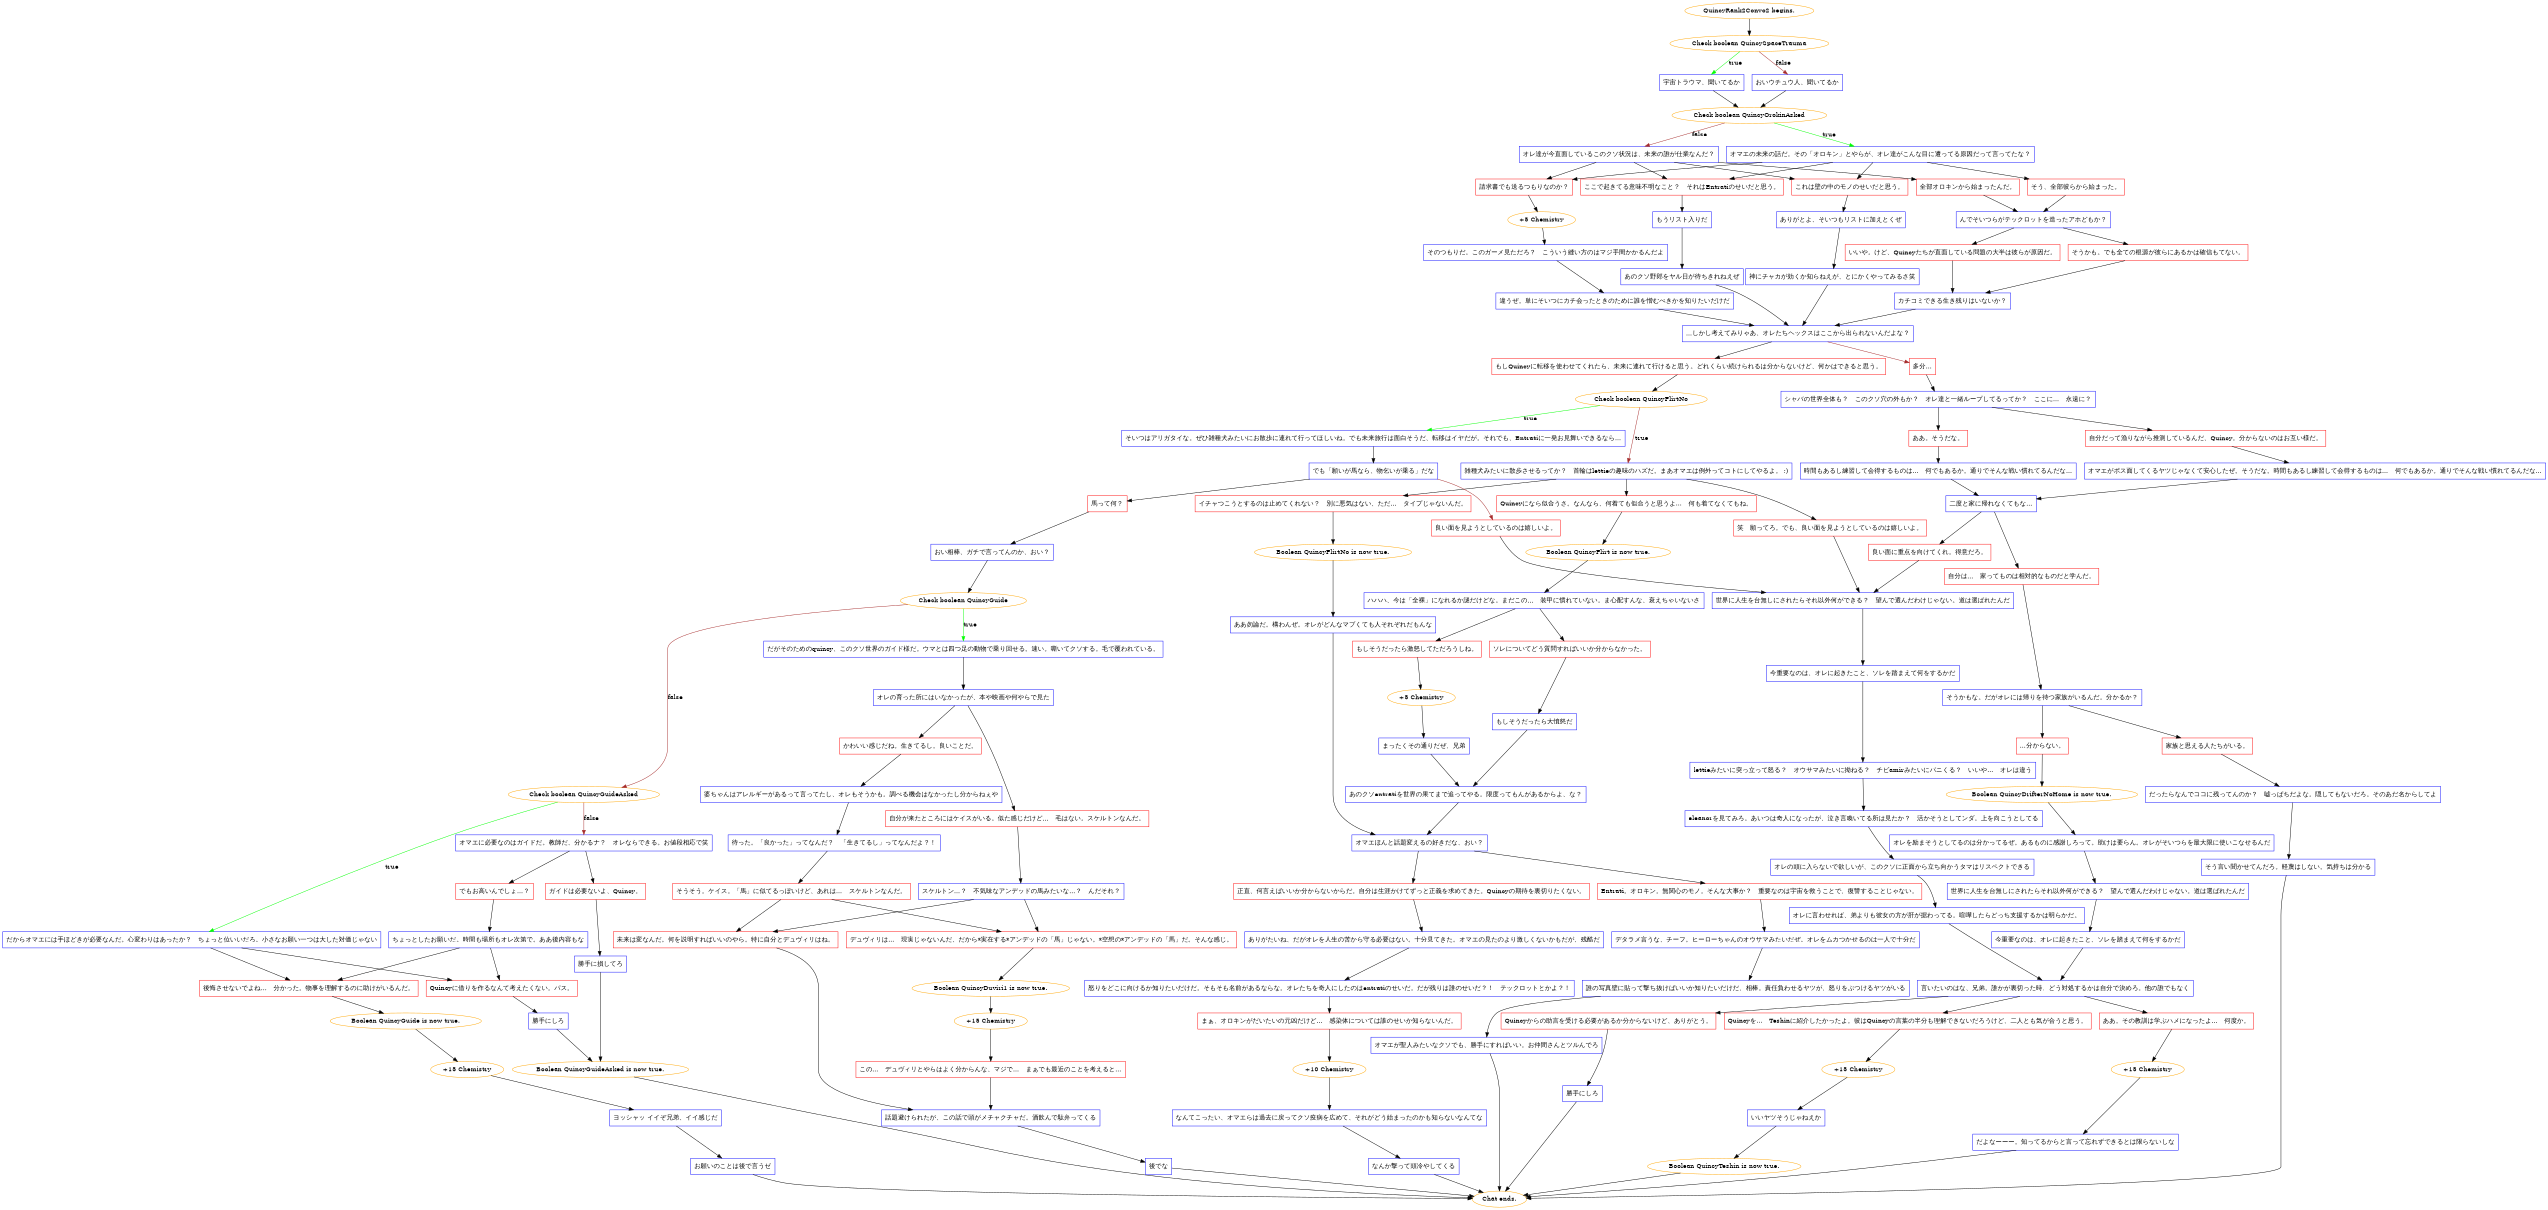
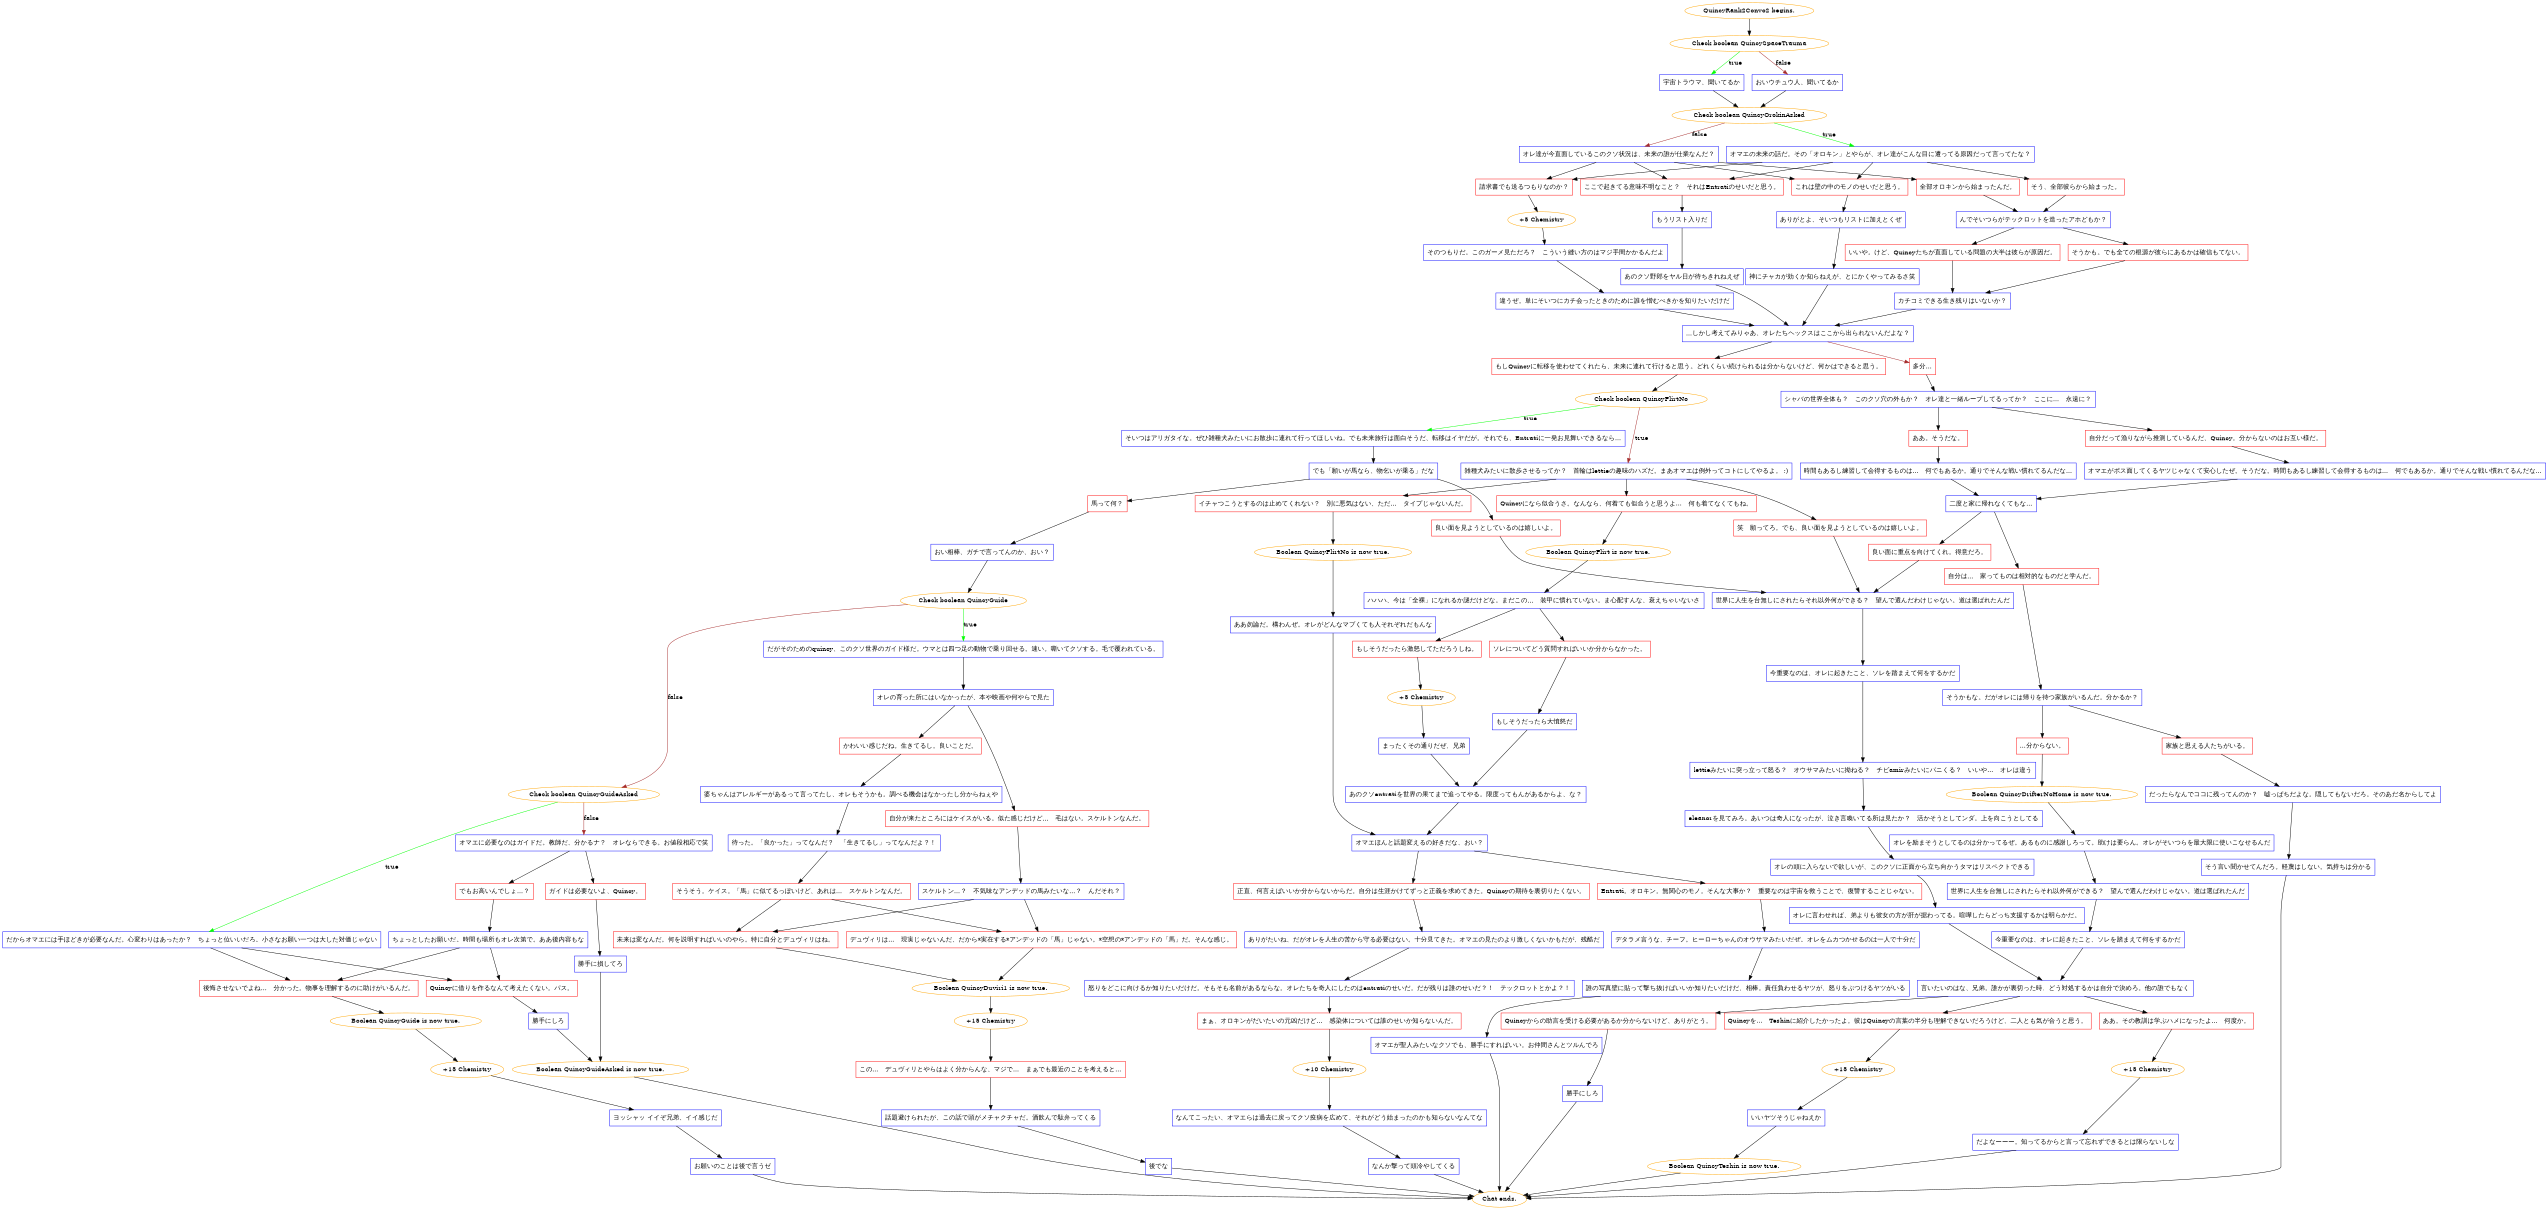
(1468, 492) -> (1468, 492)
(818, 1049) -> (864, 963)
